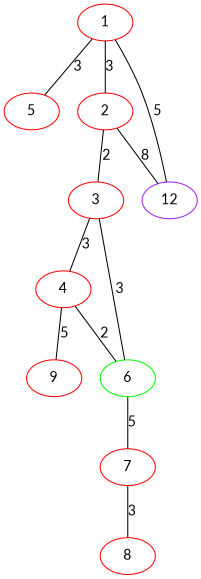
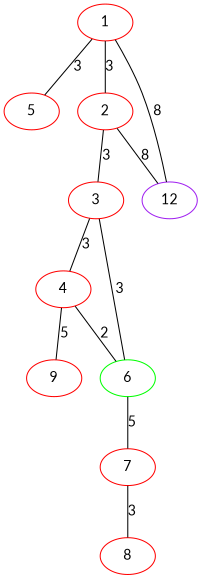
(158, 111) -> (158, 111)
(107, 156) -> (107, 156)
